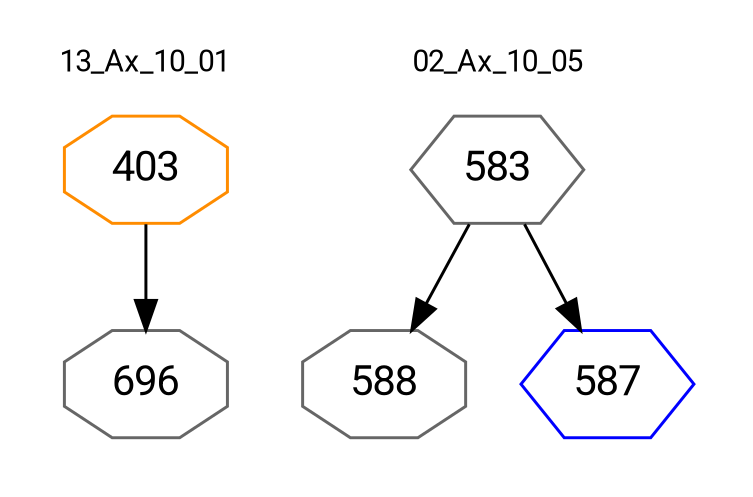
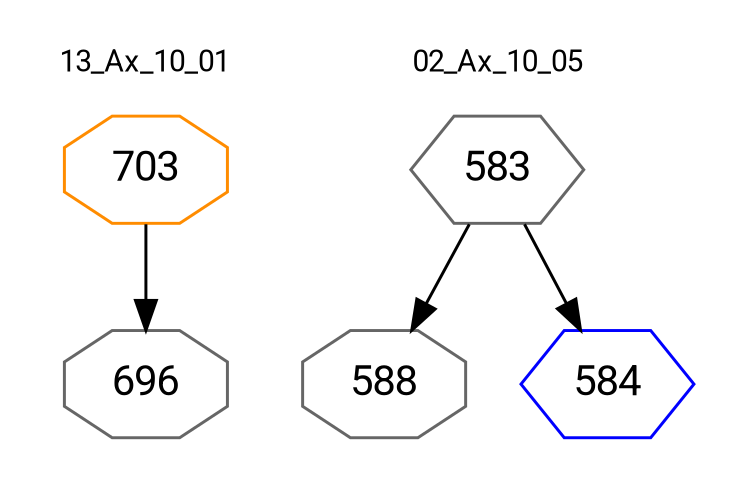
(146, 170) -> (146, 170)
(607, 384) -> (607, 384)
